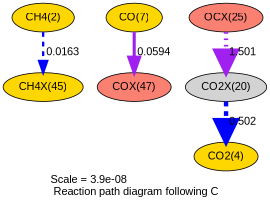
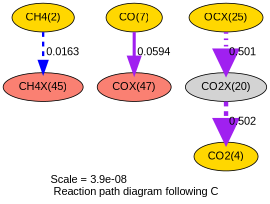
(226, 18) -> (226, 18)
(241, 52) -> (241, 52)
(43, 87) -> (43, 87)
(226, 111) -> (226, 111)
